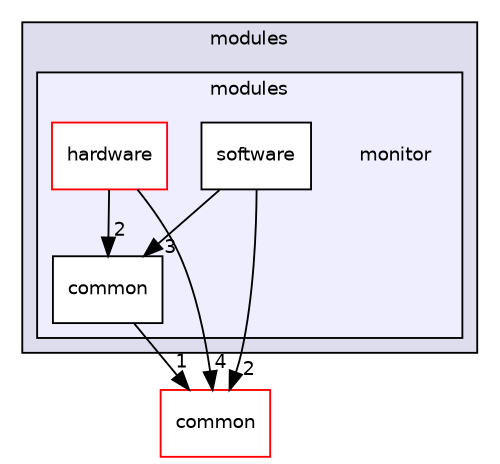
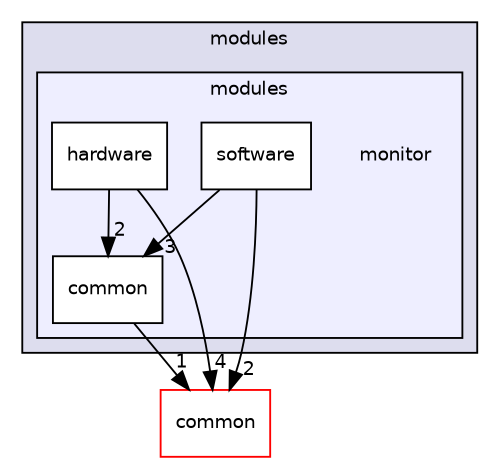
(110, 156) -> (110, 156)
